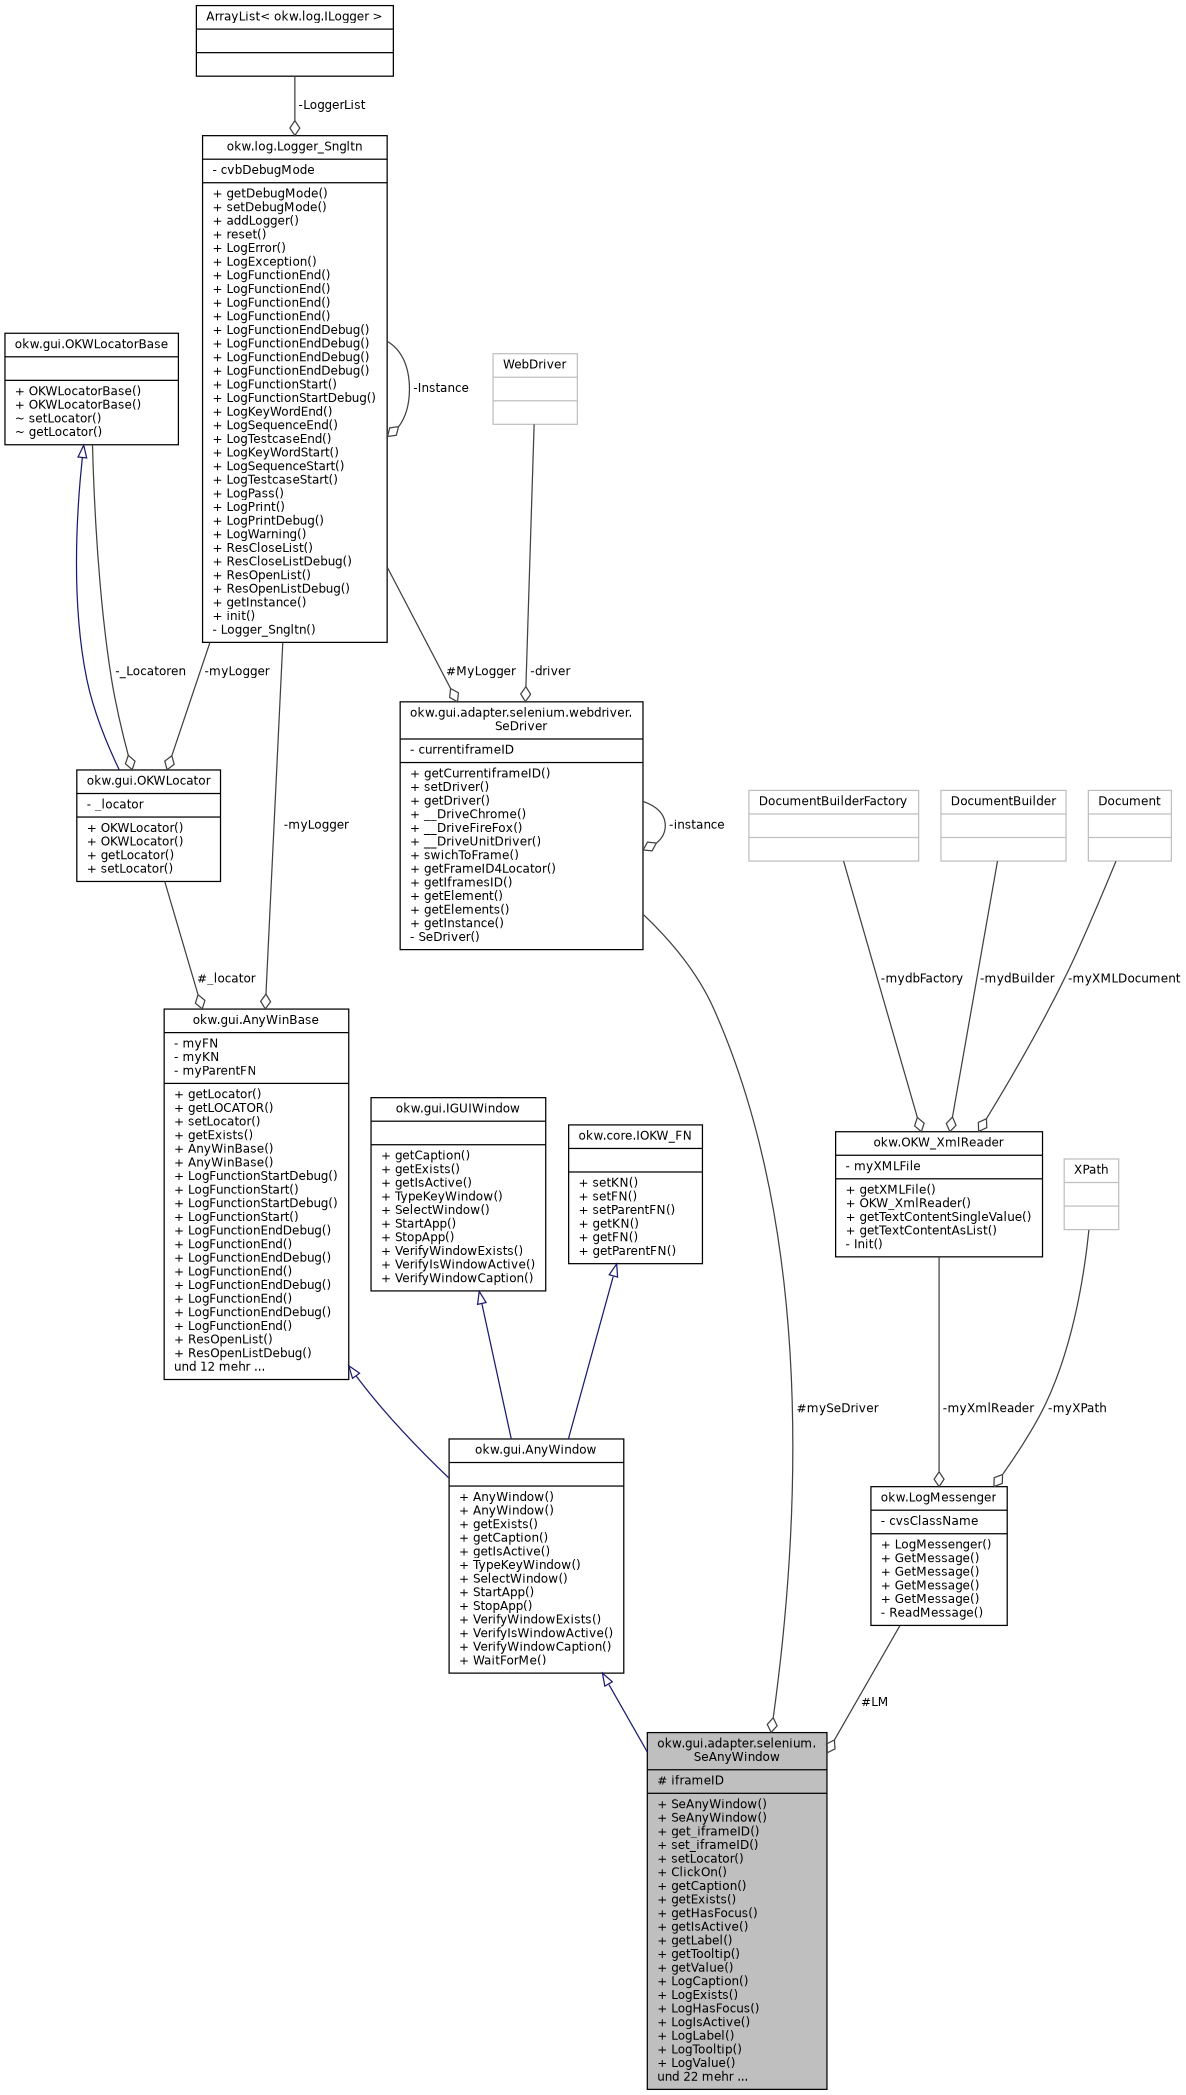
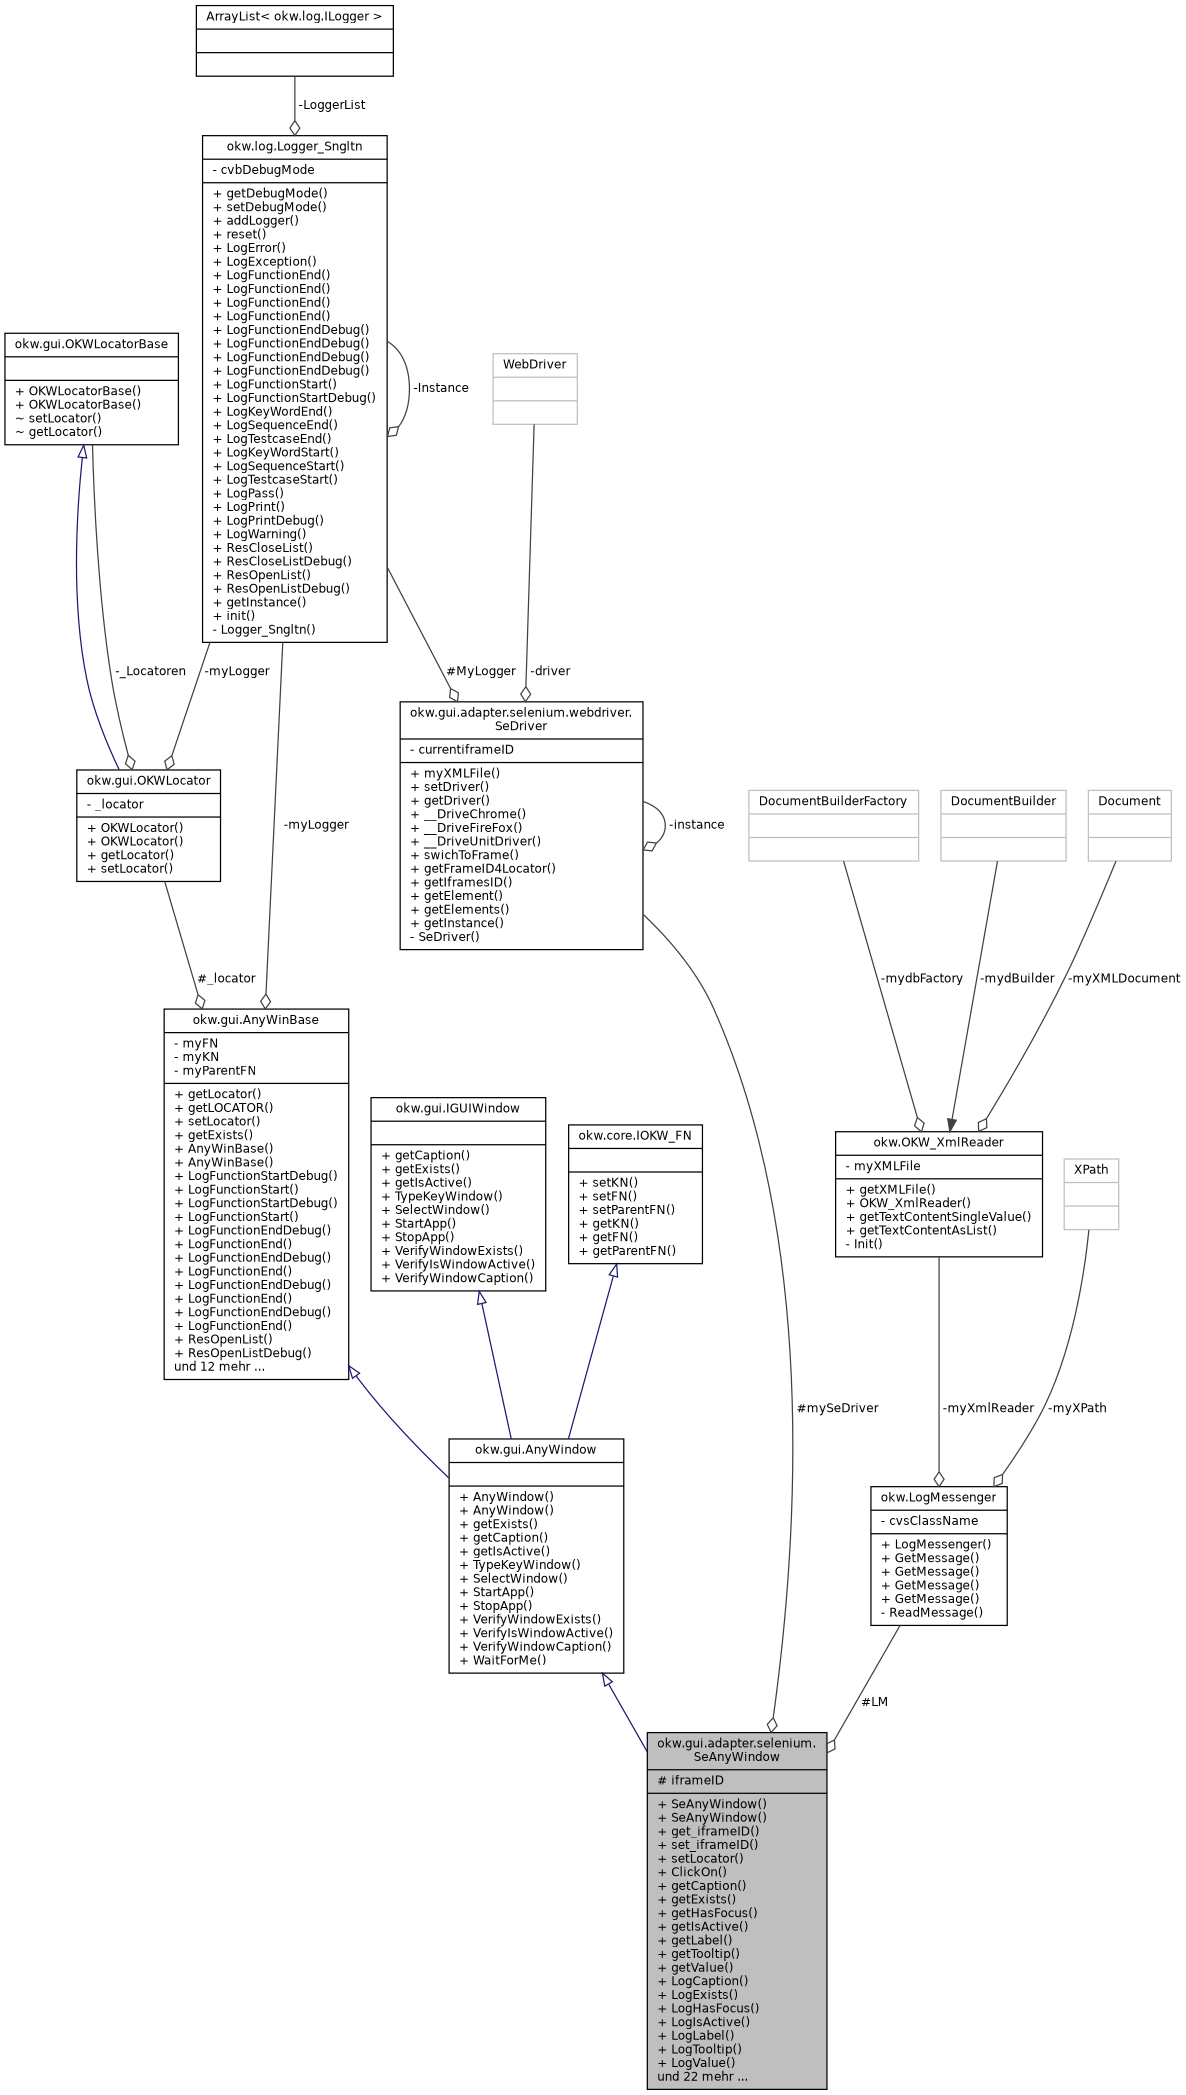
(481, 774) -> (455, 774)
(975, 989) -> (975, 990)
